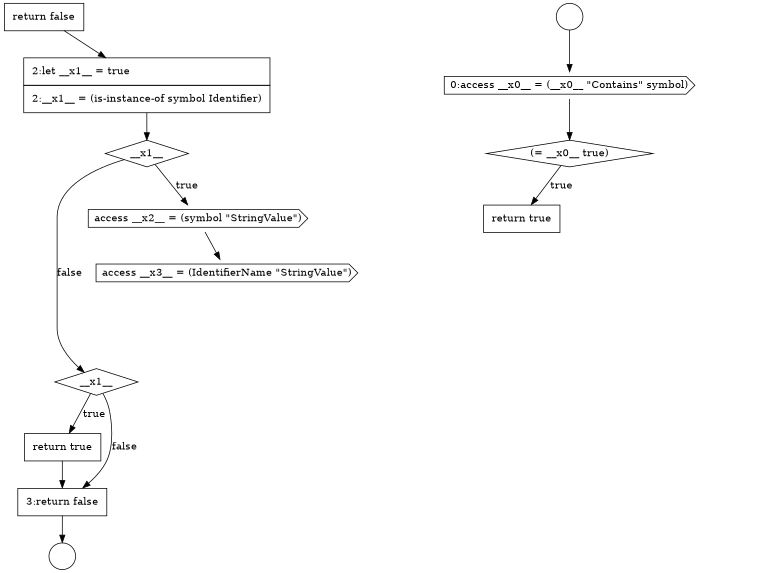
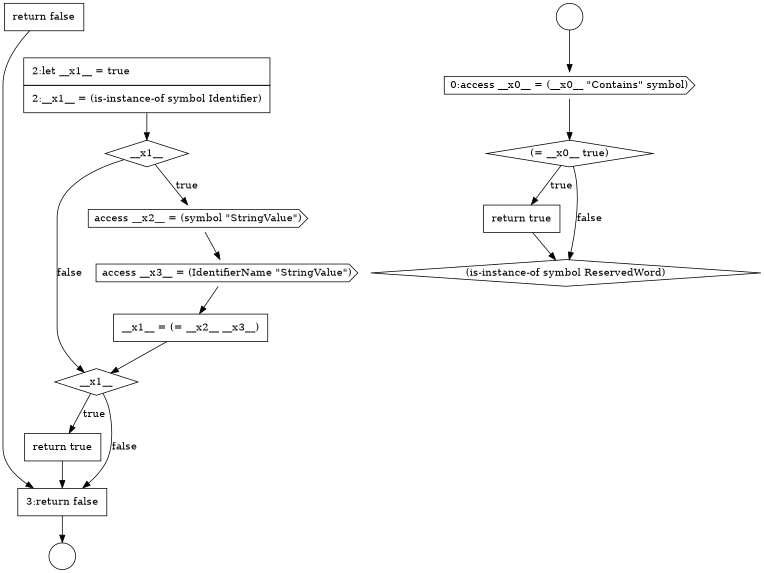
(82, 42) -> (3, 258)
none -> (566, 273)
none -> (191, 327)
